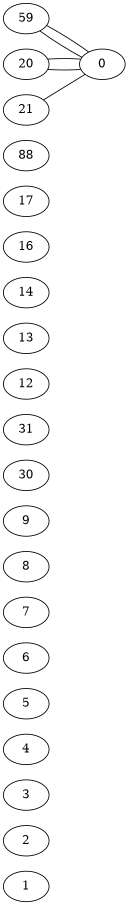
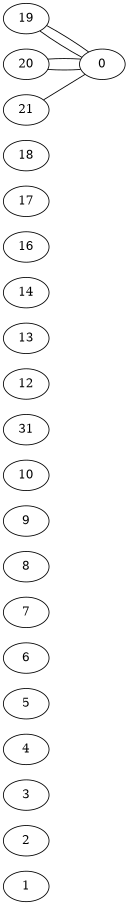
(26, 19) -> (26, 19)
(26, 156) -> (26, 156)
(26, 475) -> (26, 475)
